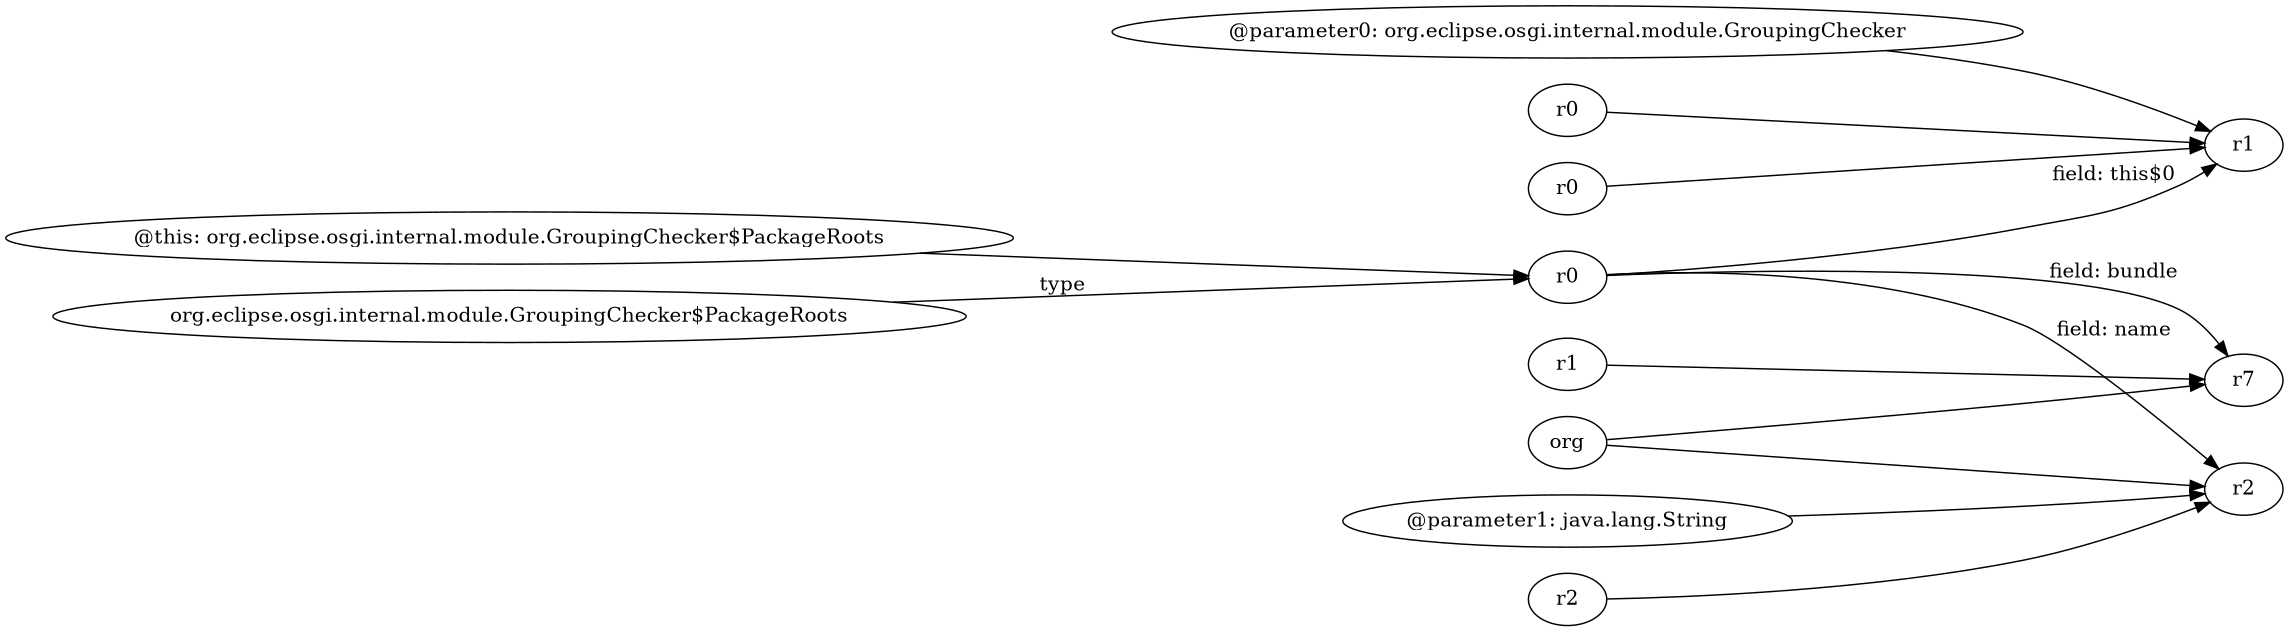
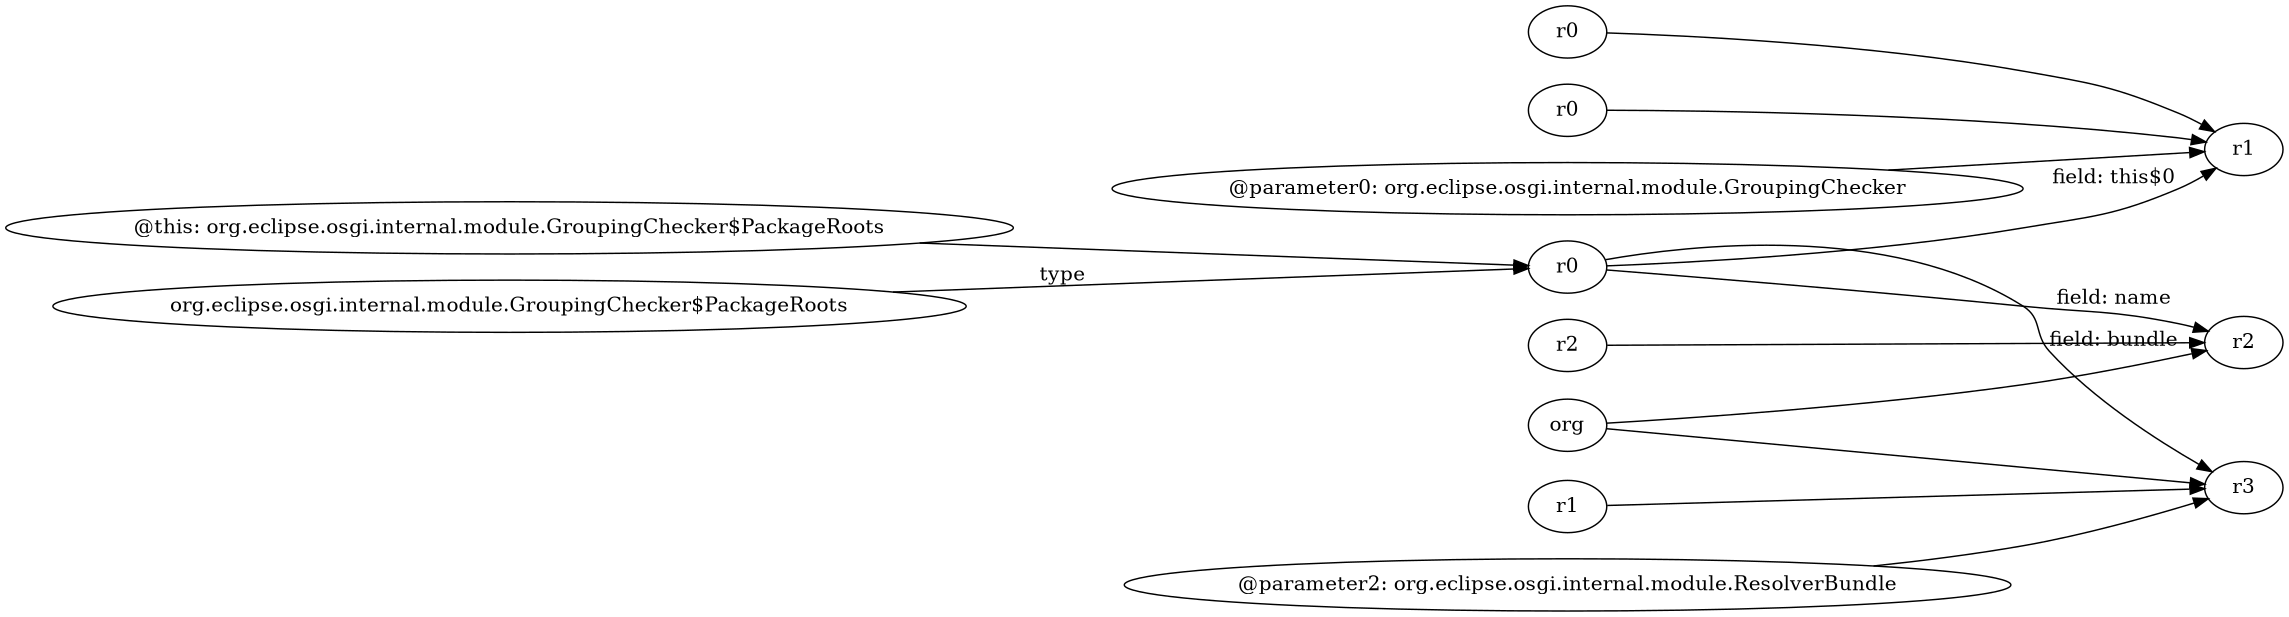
(2244, 380) -> (2244, 488)
(1568, 521) -> none
none -> (1568, 585)
